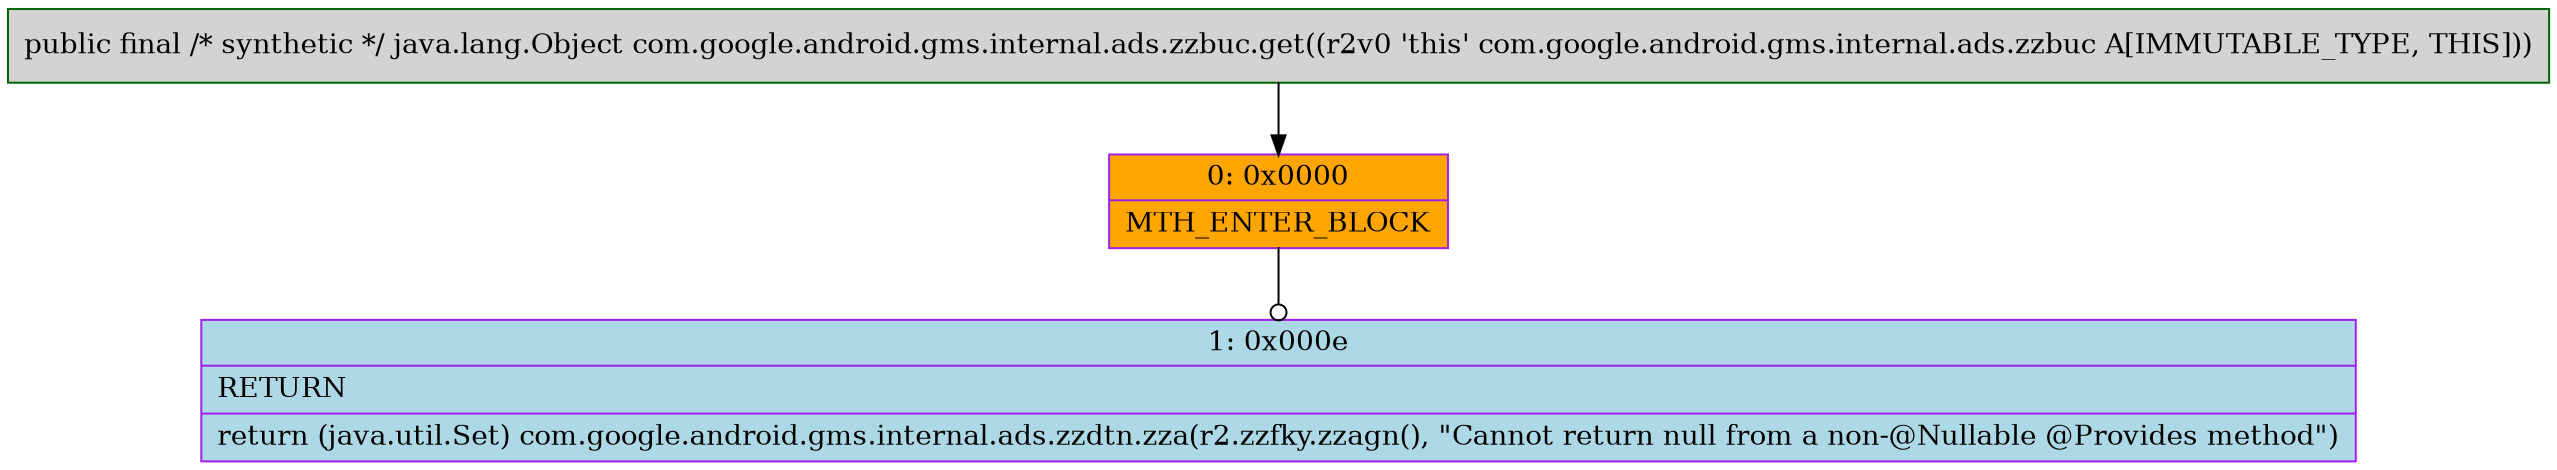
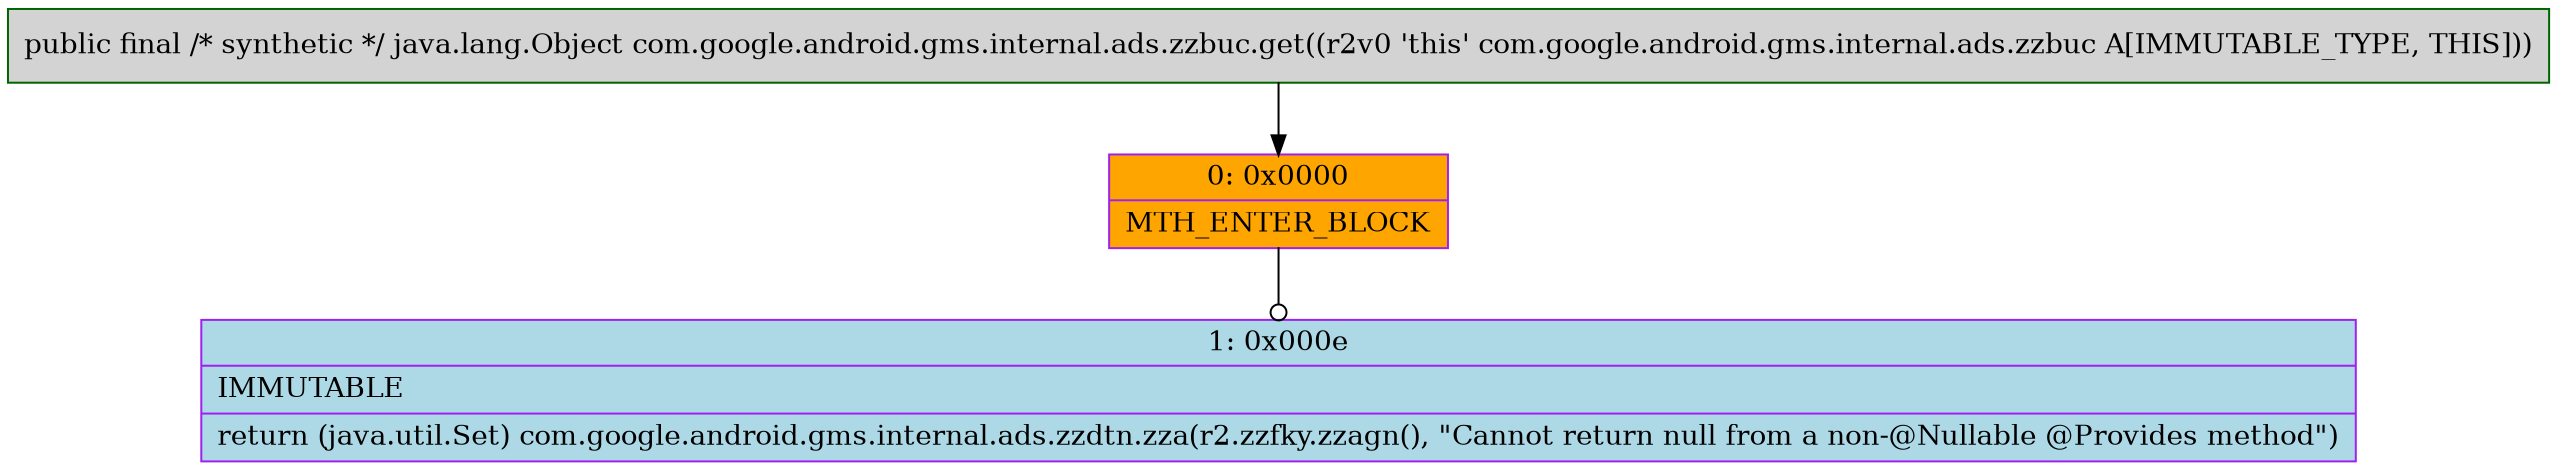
(282, 389) -> (311, 389)
